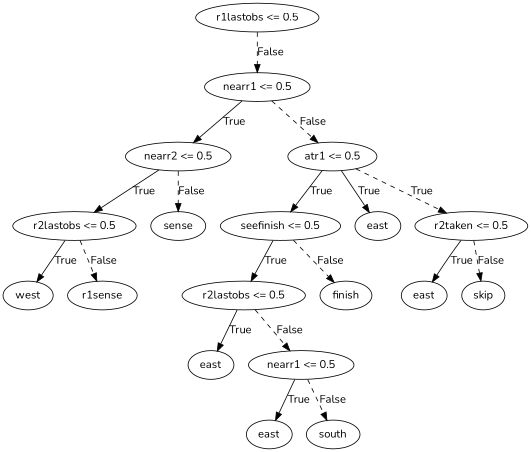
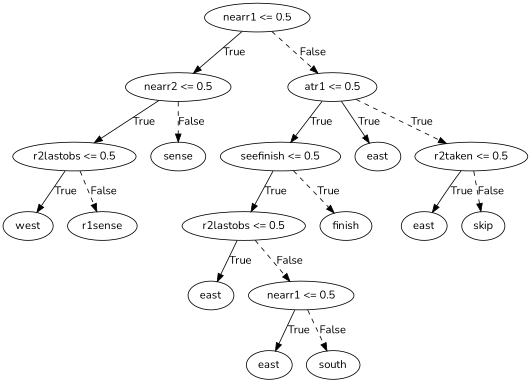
(257, 18) -> none
(331, 261) -> (328, 191)
